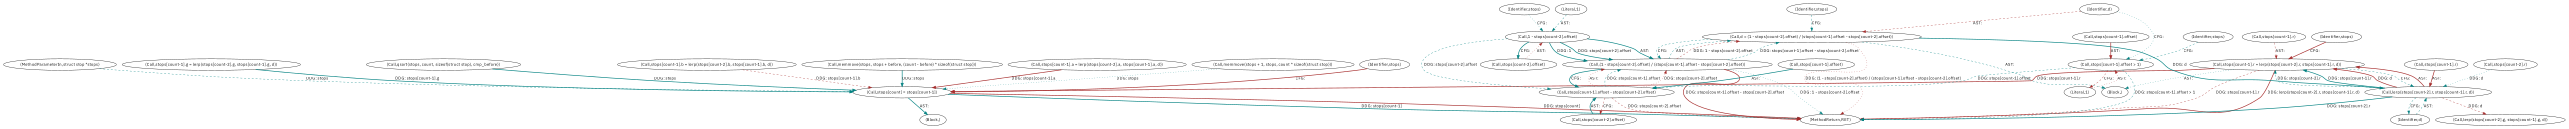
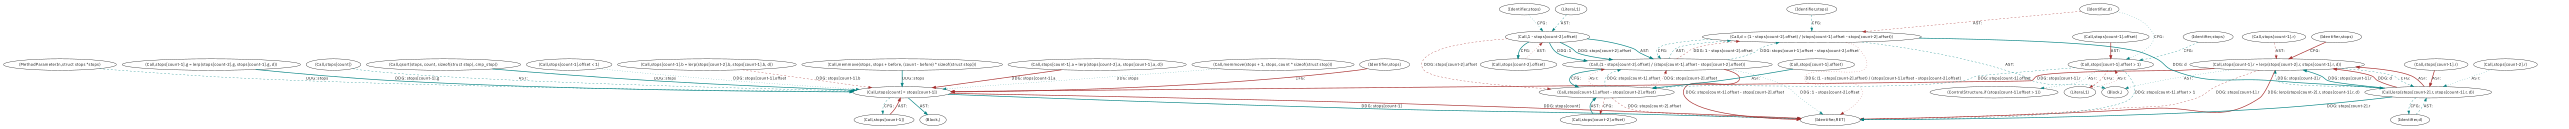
(60, 65) -> (60, 65)
none -> (333, 65)
(444, 65) -> (444, 65)
none -> (569, 65)
(1436, 75) -> (1436, 75)
(2477, 78) -> (2477, 78)
none -> (1994, 92)
none -> (884, 120)
(1830, 120) -> (1830, 120)
(2500, 120) -> none
